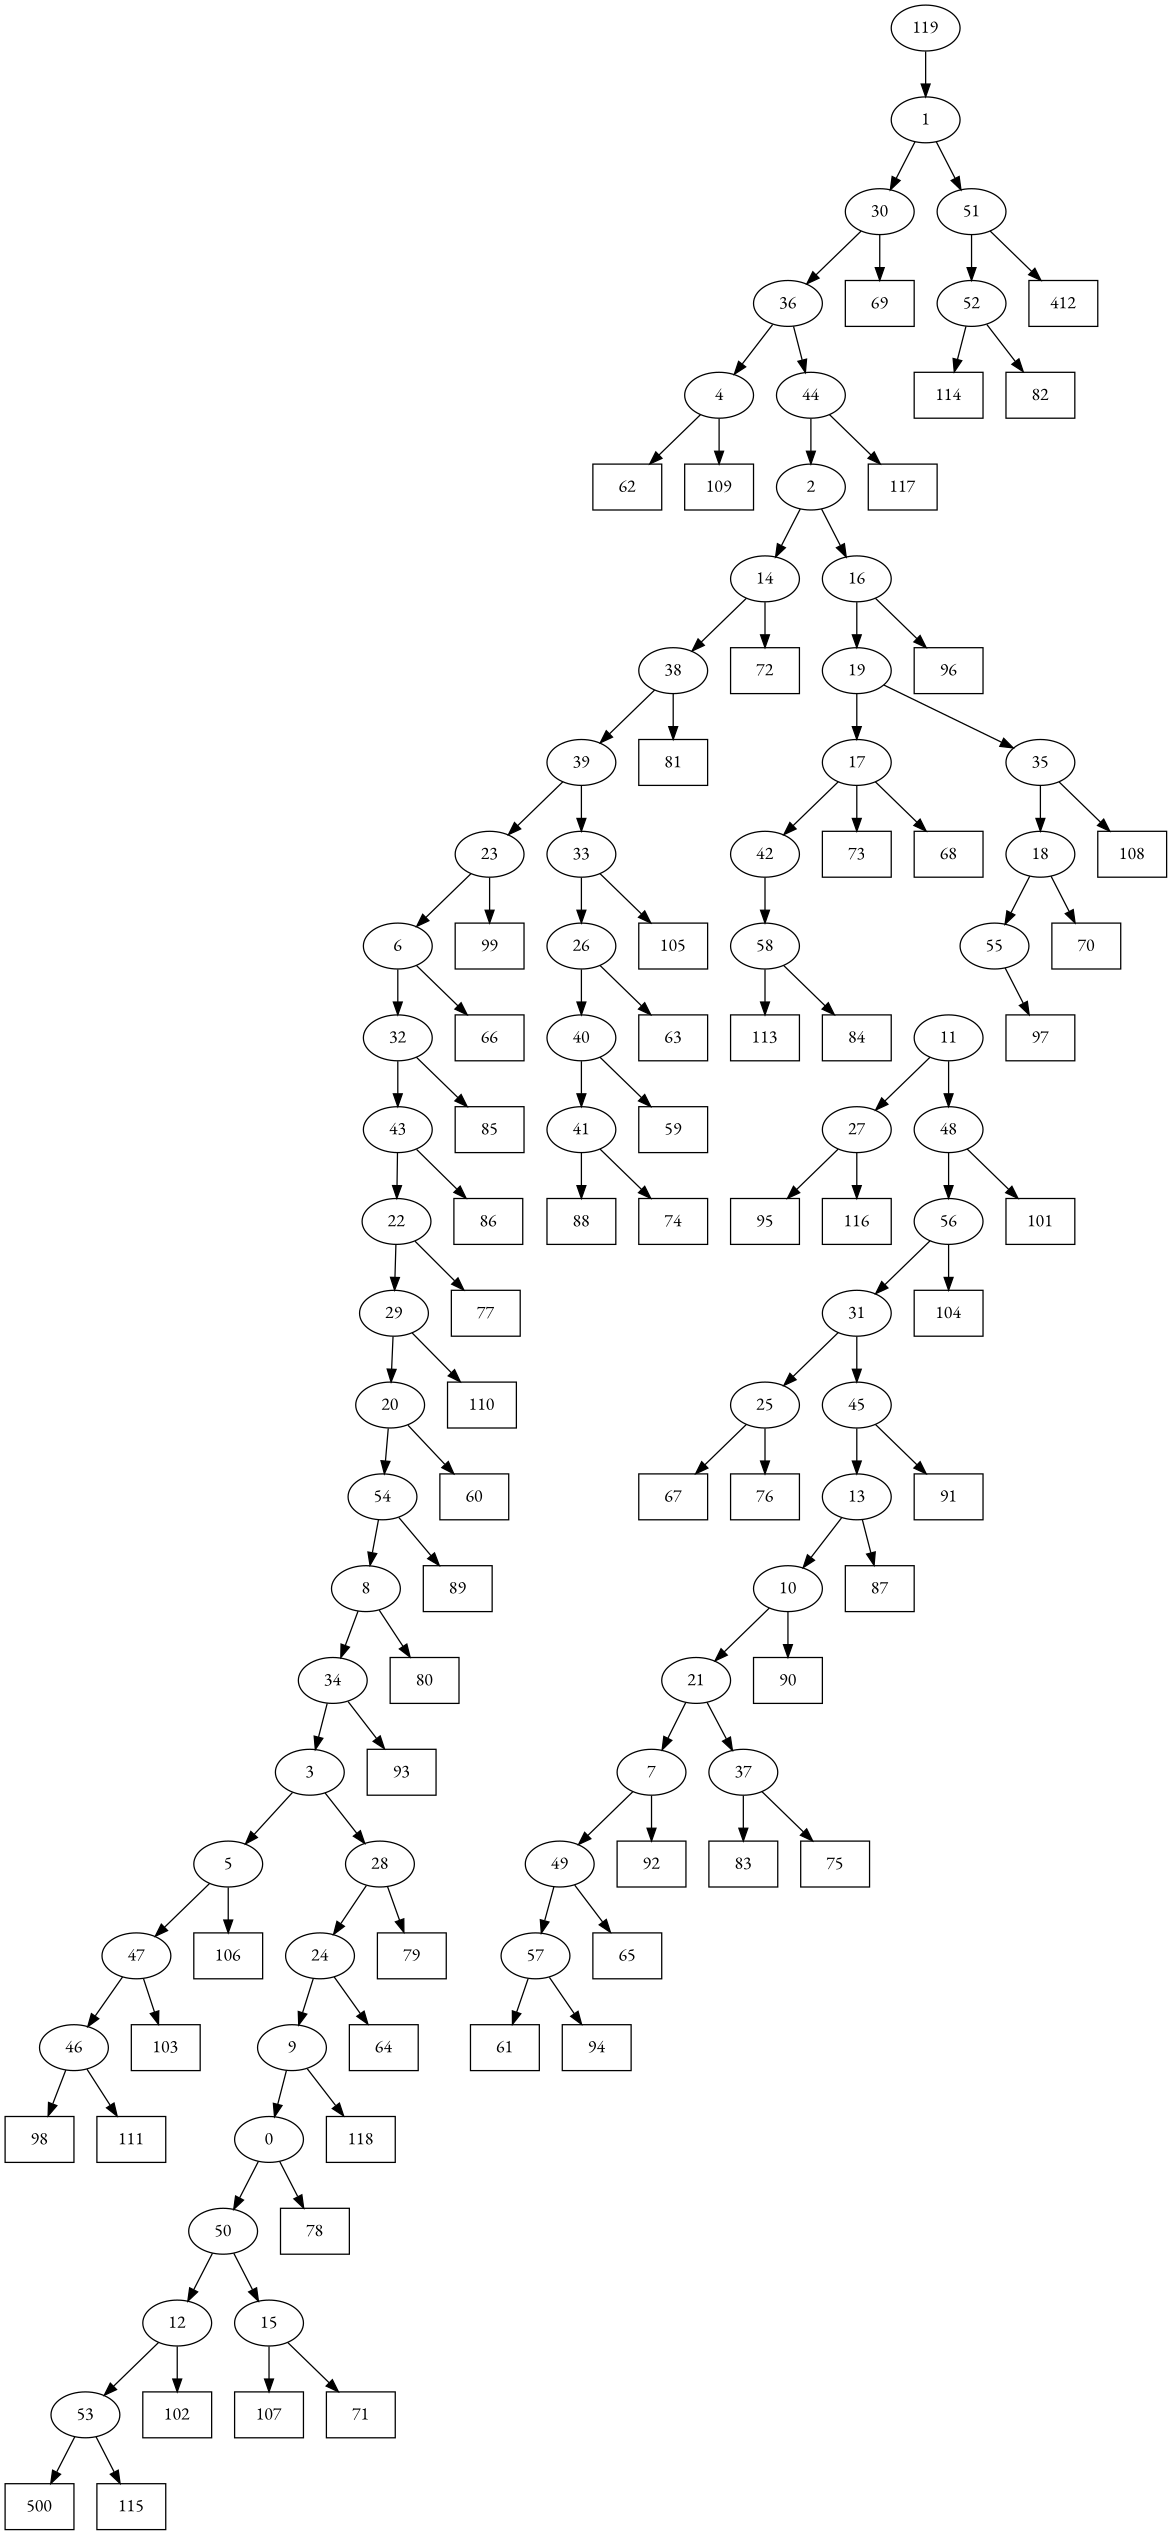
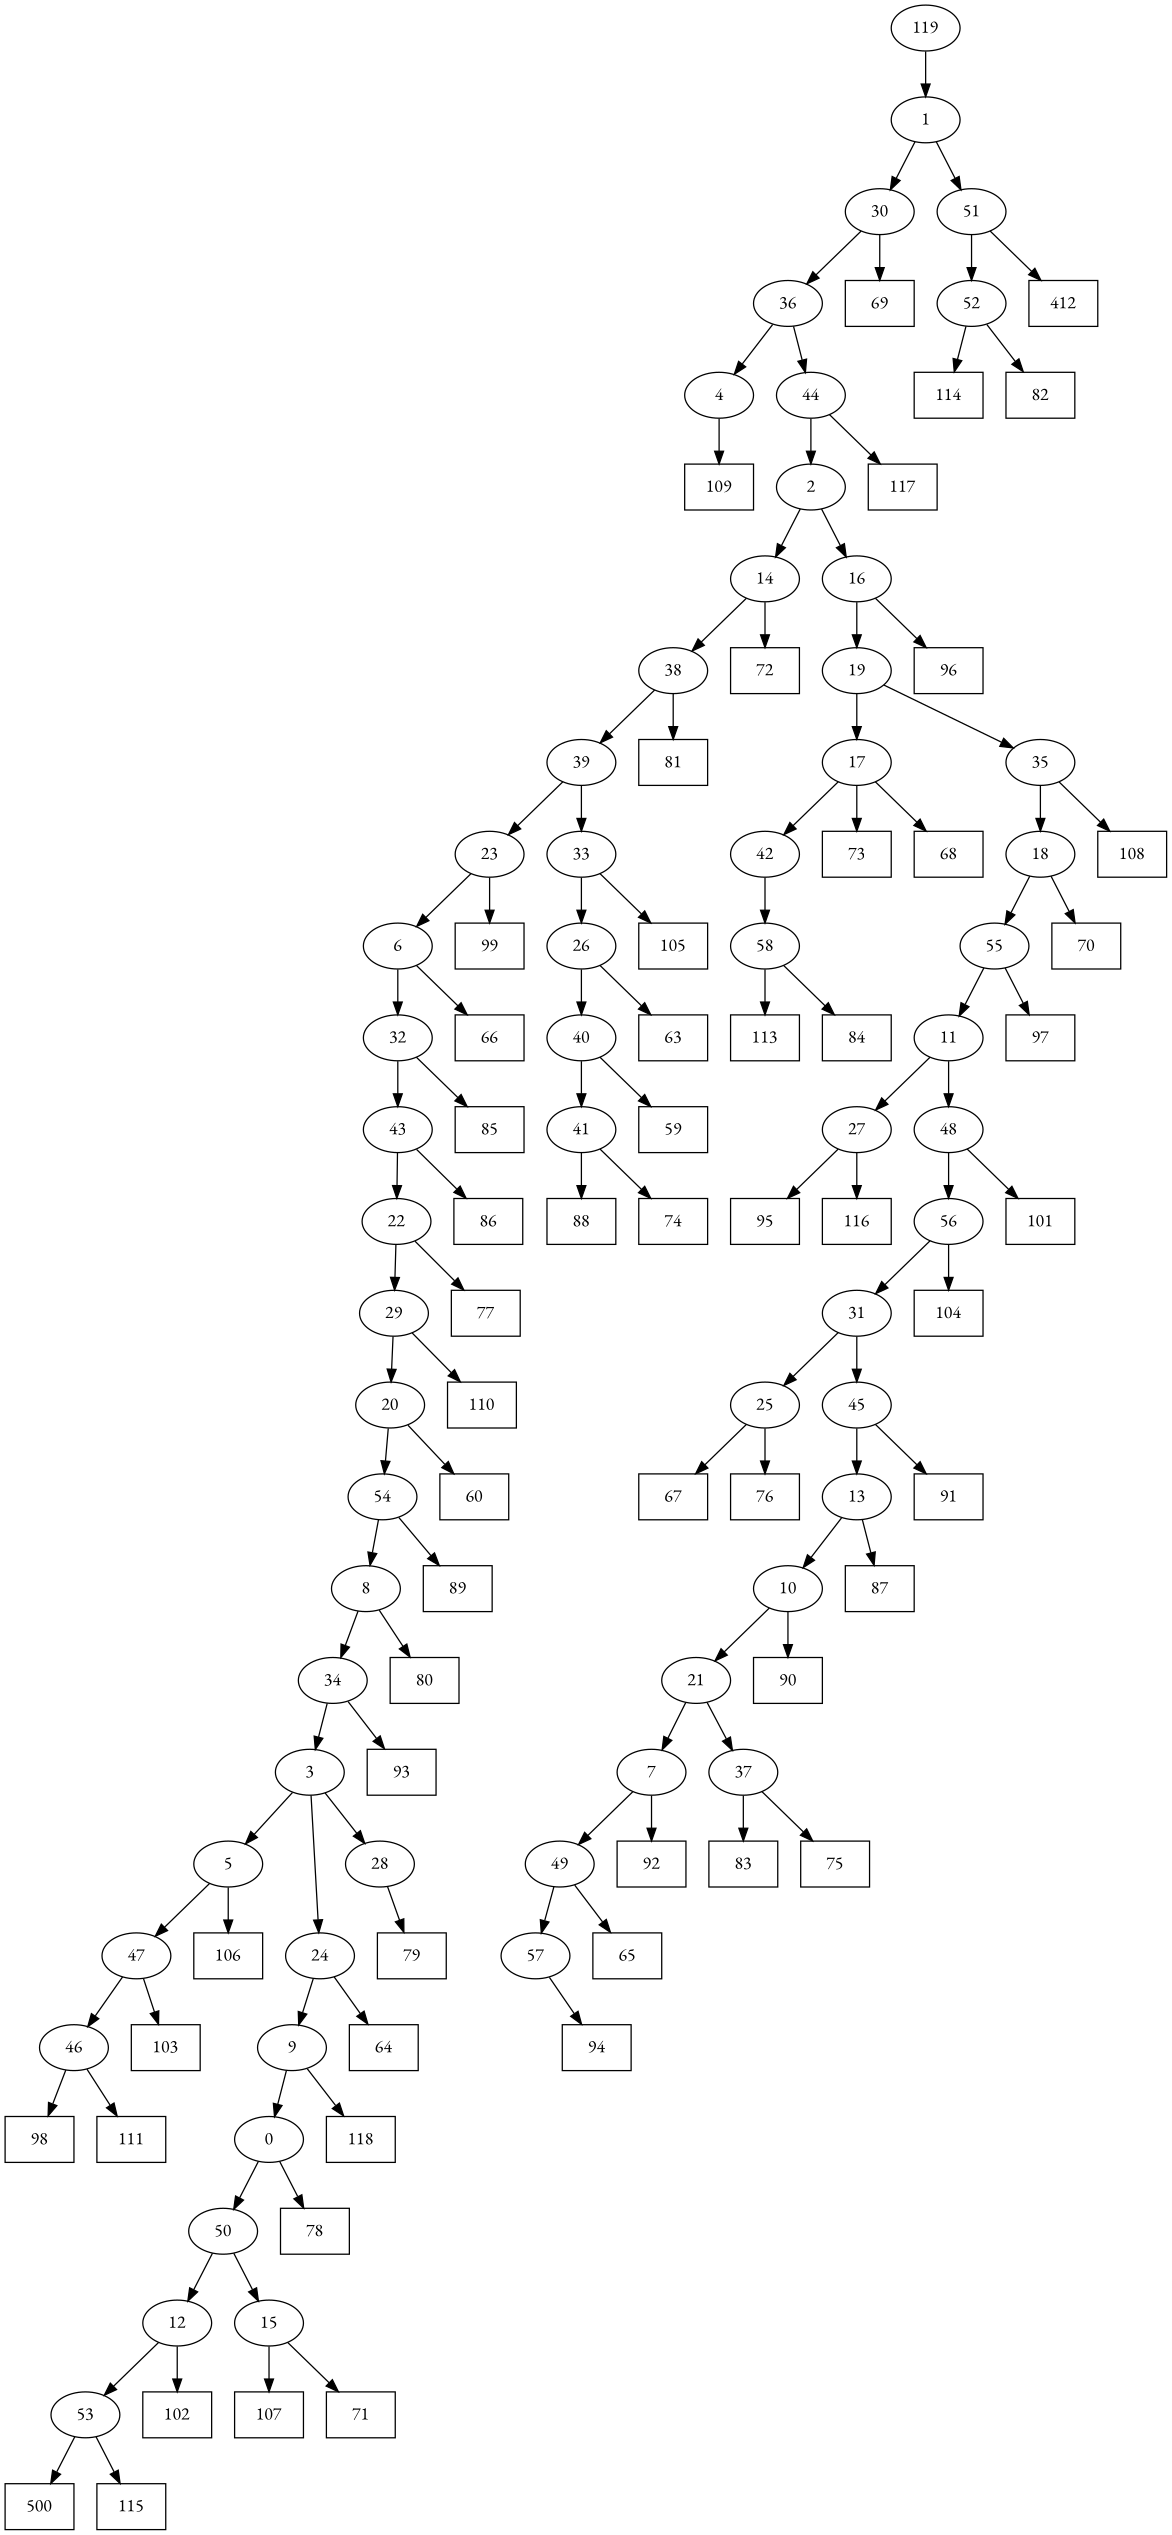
(627, 487) -> none
none -> (974, 986)
(354, 1905) -> (315, 1858)
(505, 2048) -> none
